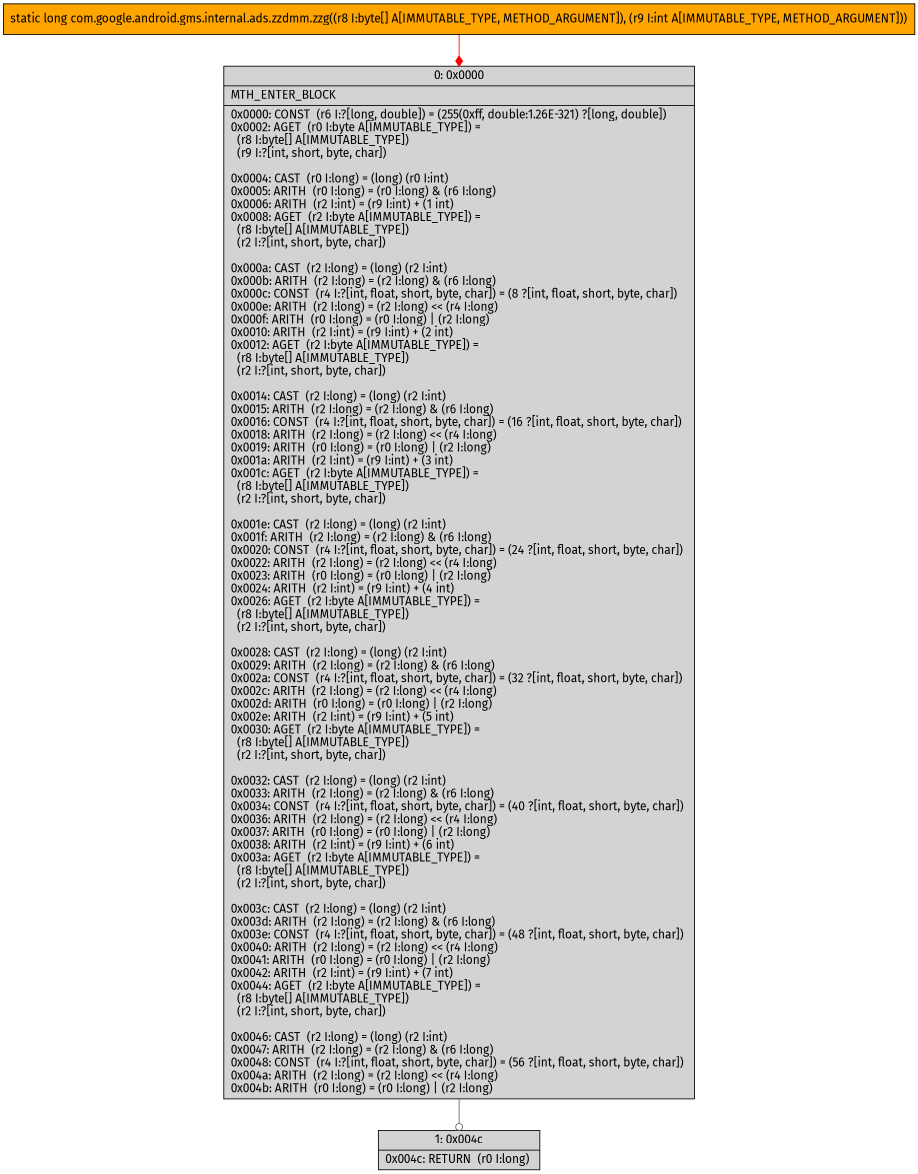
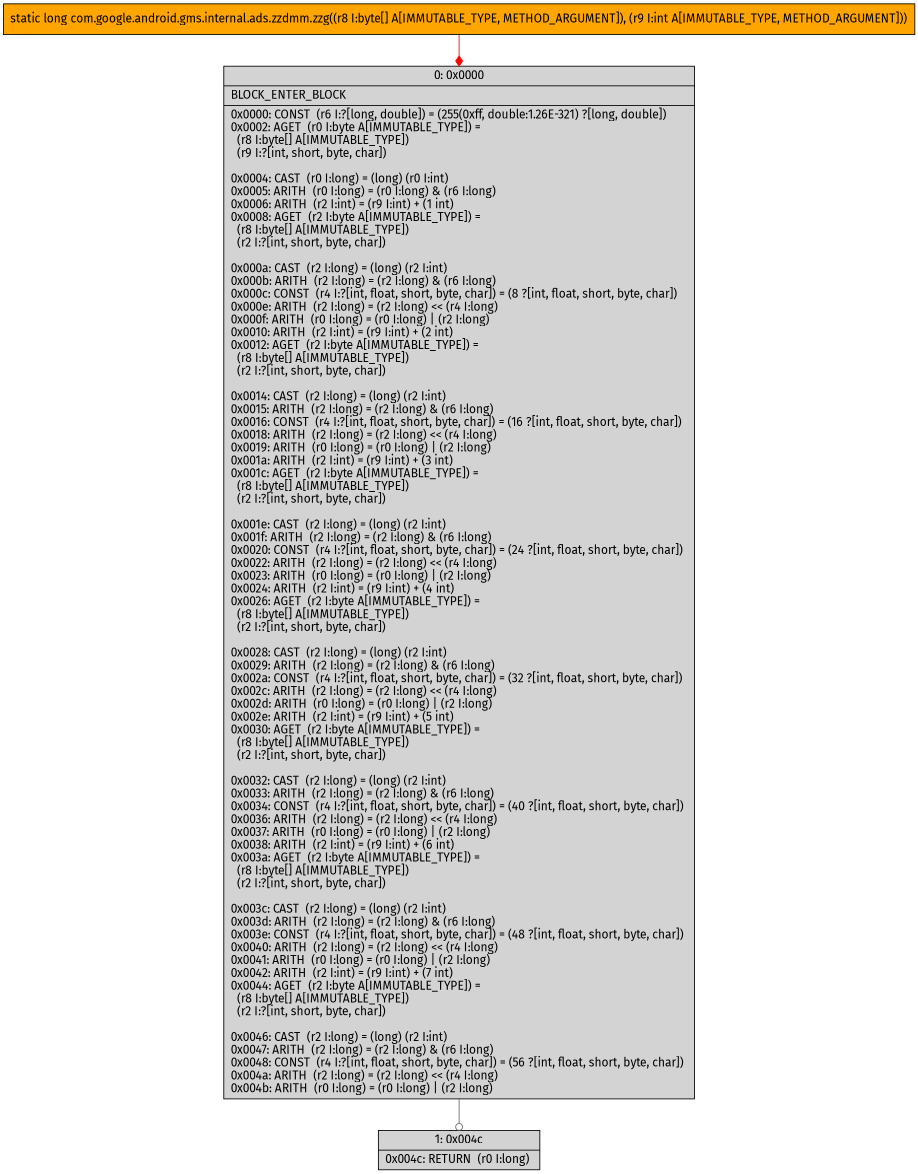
(284, 95) -> (289, 95)
